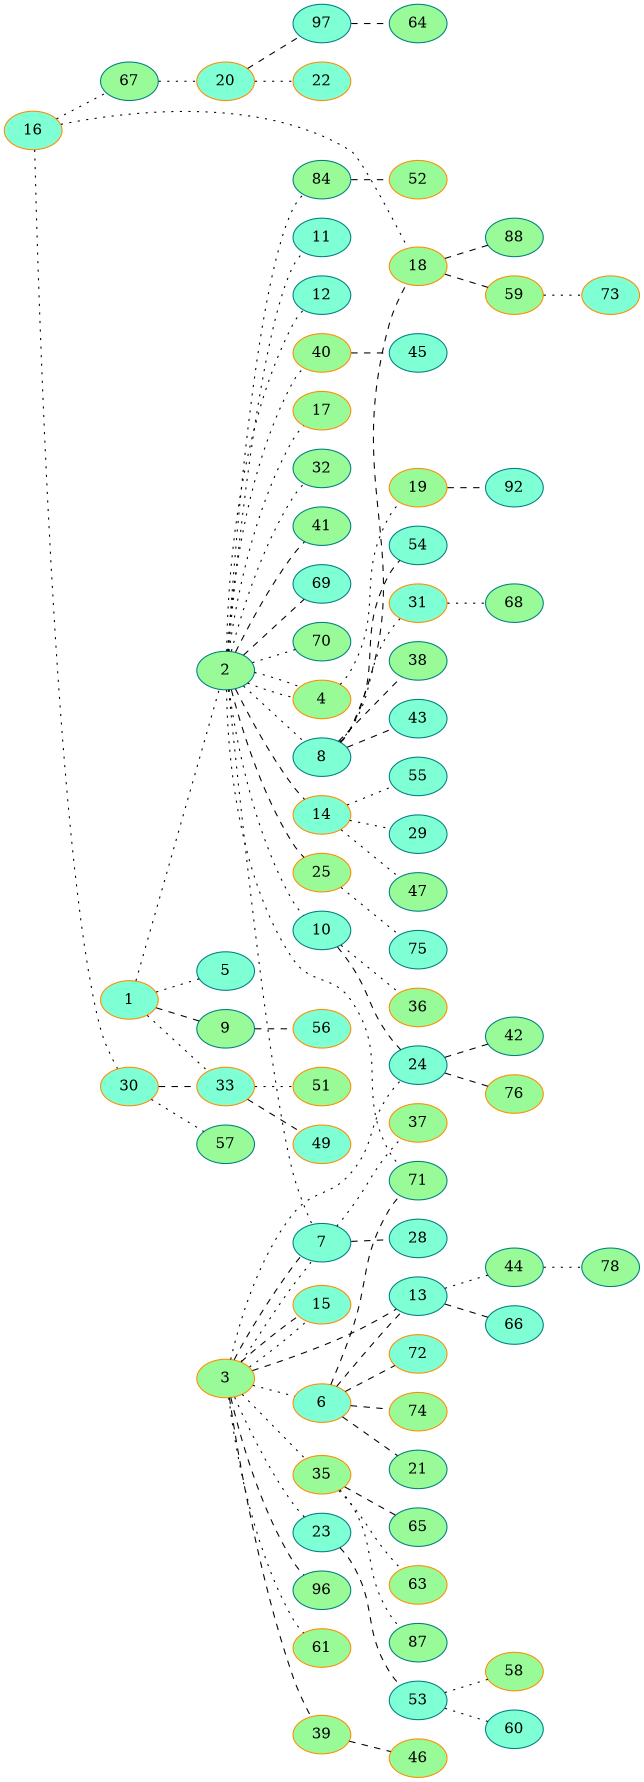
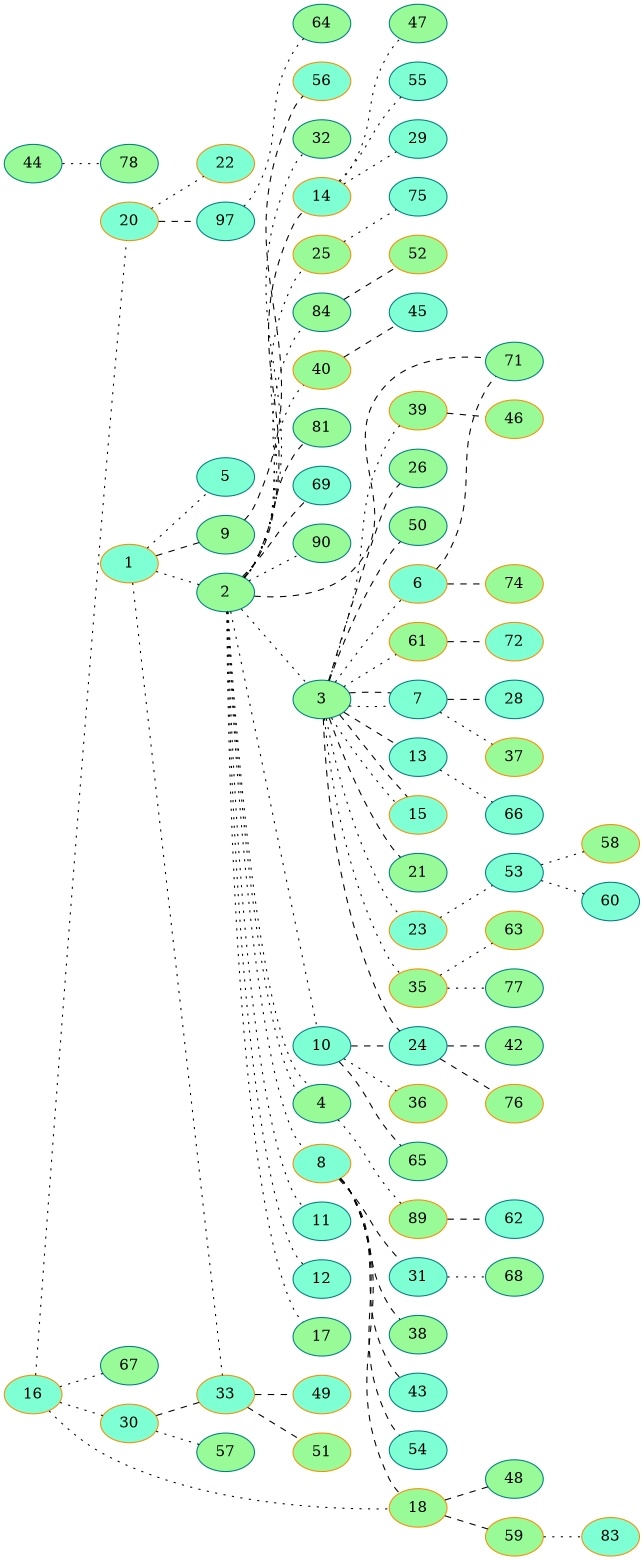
(370, 24) -> (274, 122)
(178, 81) -> (79, 808)
(514, 237) -> (514, 1479)
(611, 295) -> (611, 1537)
(322, 411) -> (322, 1337)
(418, 488) -> (418, 1219)
(514, 488) -> (514, 1219)
(322, 526) -> (322, 428)
none -> (418, 526)
(418, 603) -> (418, 1277)
(322, 642) -> (322, 543)
(370, 680) -> (371, 1222)
(322, 699) -> (322, 1104)
(322, 757) -> (322, 1164)
(260, 777) -> (274, 423)
(285, 945) -> (368, 467)
(259, 959) -> (274, 646)
(269, 1087) -> (274, 1423)
(293, 1213) -> (343, 880)
(466, 1282) -> none
(466, 1311) -> (466, 786)
(368, 1349) -> none
(370, 1378) -> (466, 642)
(226, 1379) -> (322, 699)
(370, 1436) -> (359, 791)
(370, 1501) -> (370, 1104)
(322, 1533) -> (418, 930)
(262, 1568) -> (361, 544)
(322, 1590) -> (418, 468)
(370, 1616) -> (466, 902)
(418, 1643) -> (514, 988)
